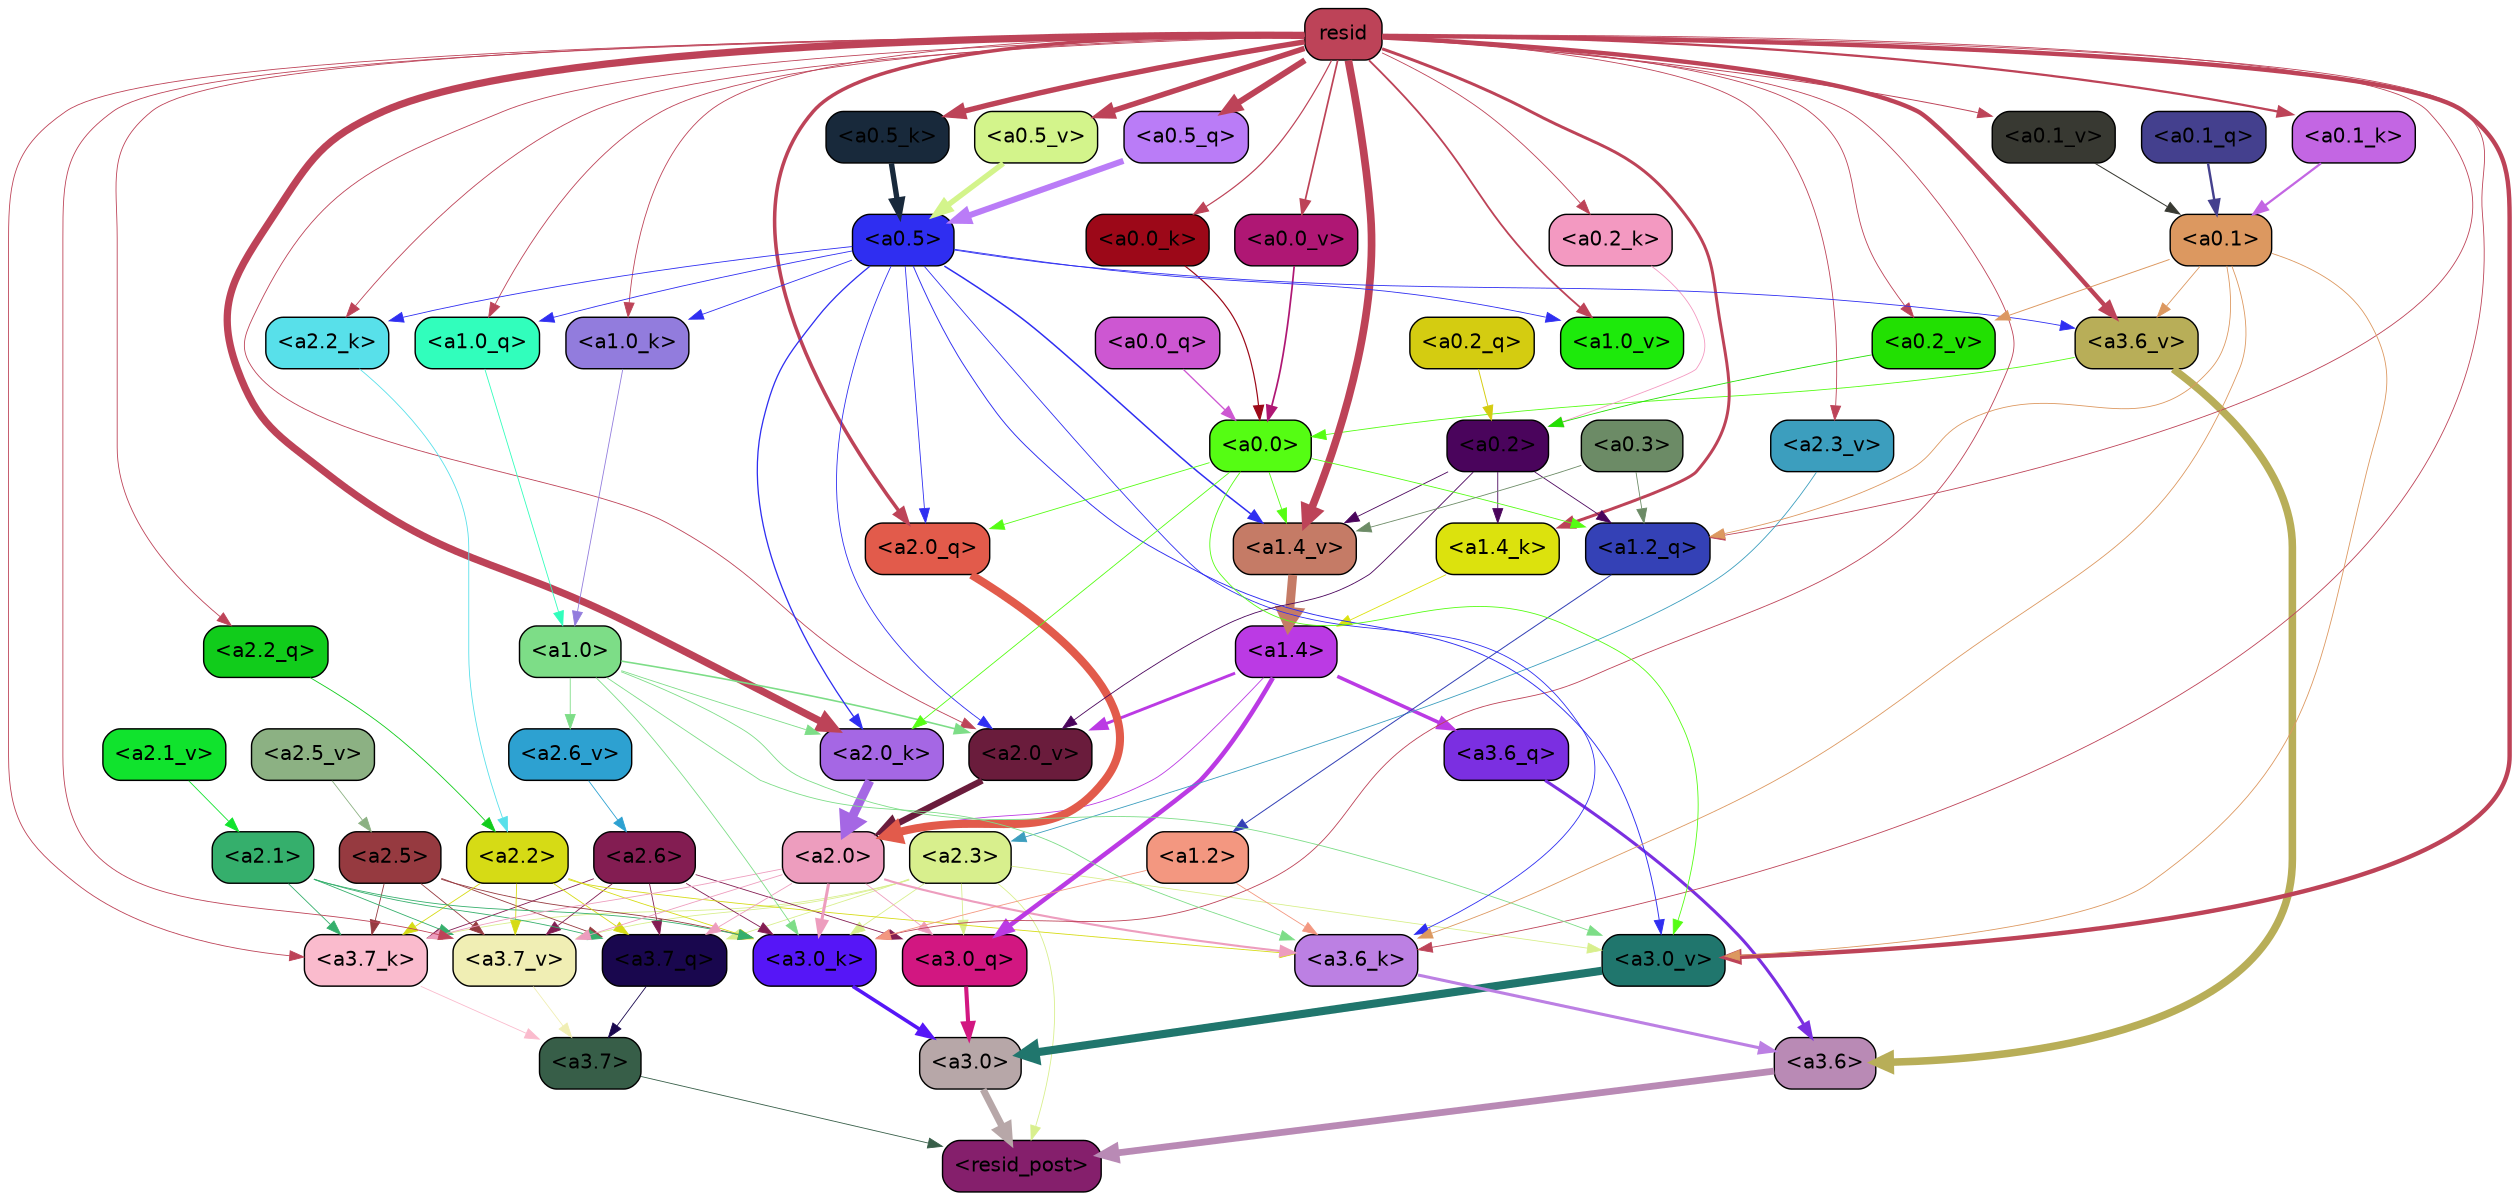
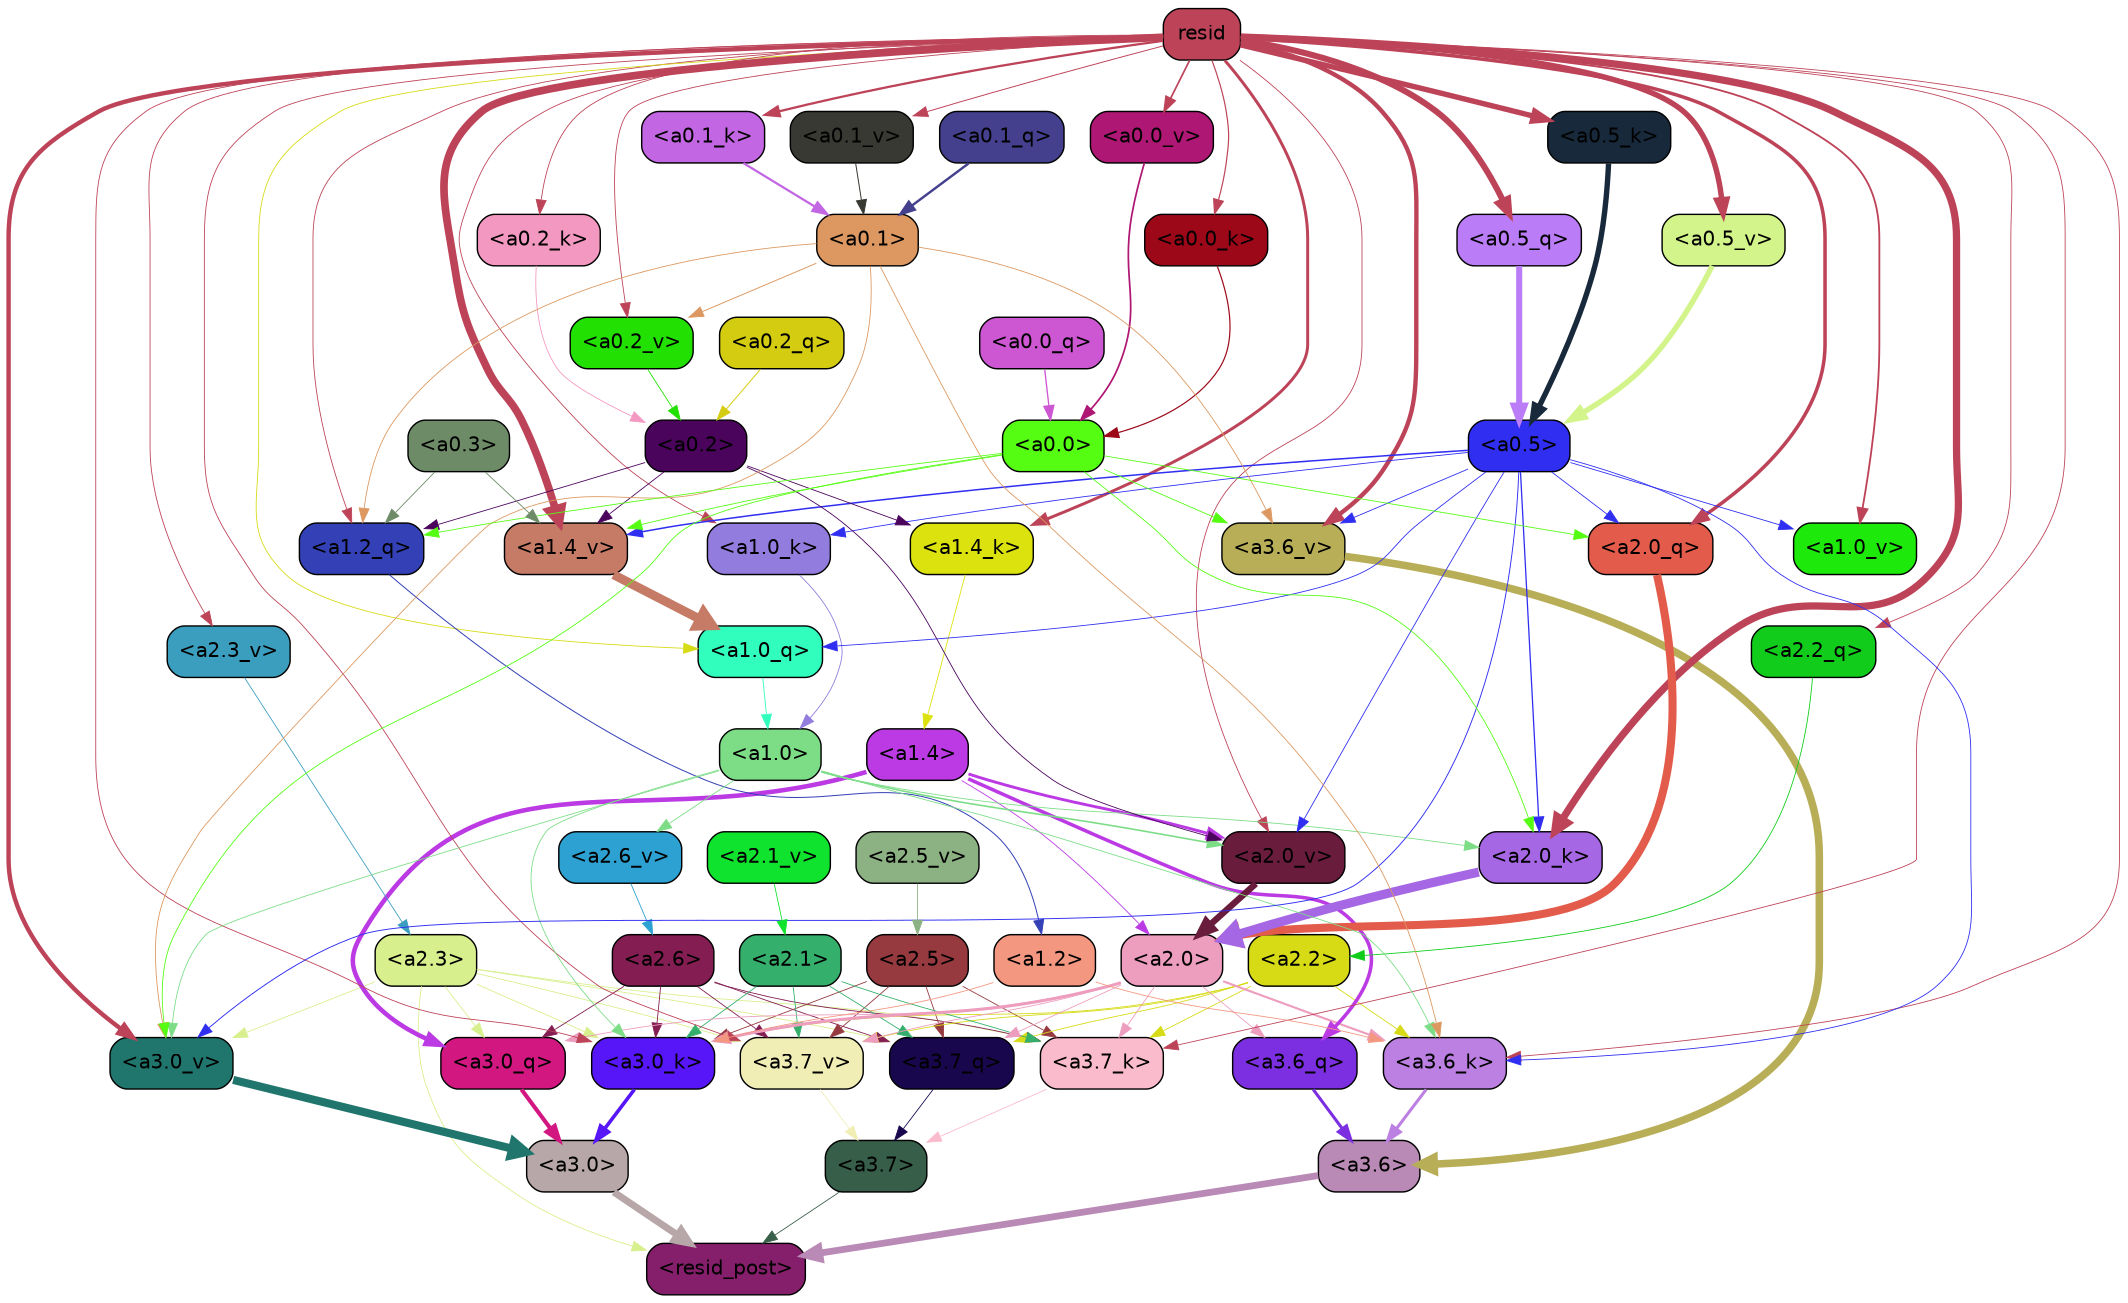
(740, 85) -> (304, 136)
(327, 343) -> none
(1701, 398) -> (1165, 496)
(1291, 593) -> (657, 597)
none -> (1228, 1007)
